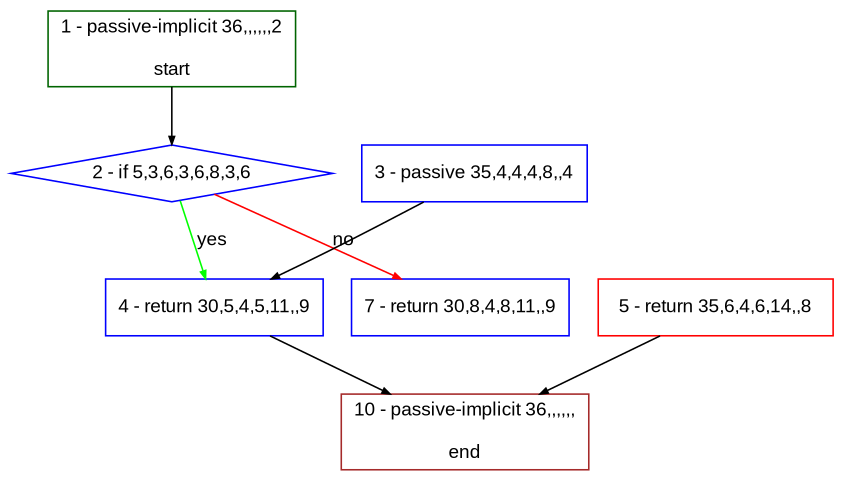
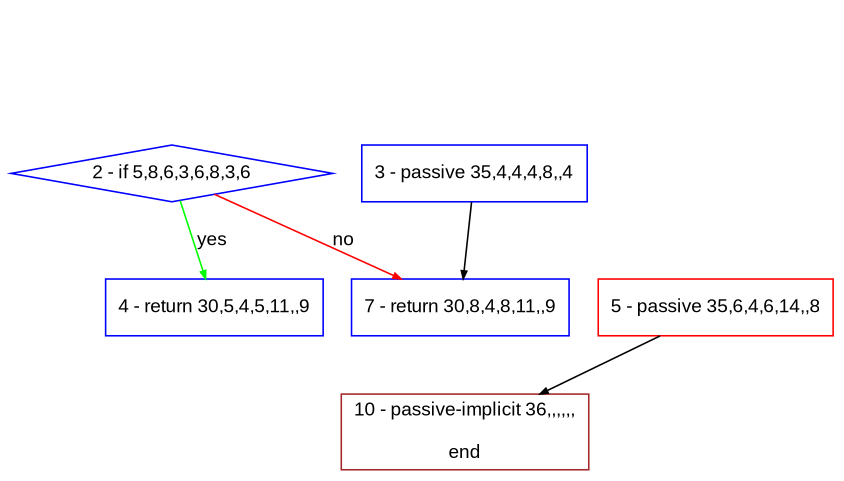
(172, 49) -> none
(172, 173) -> (172, 173)
(352, 239) -> (468, 236)
(716, 307) -> (716, 307)
(326, 363) -> none
